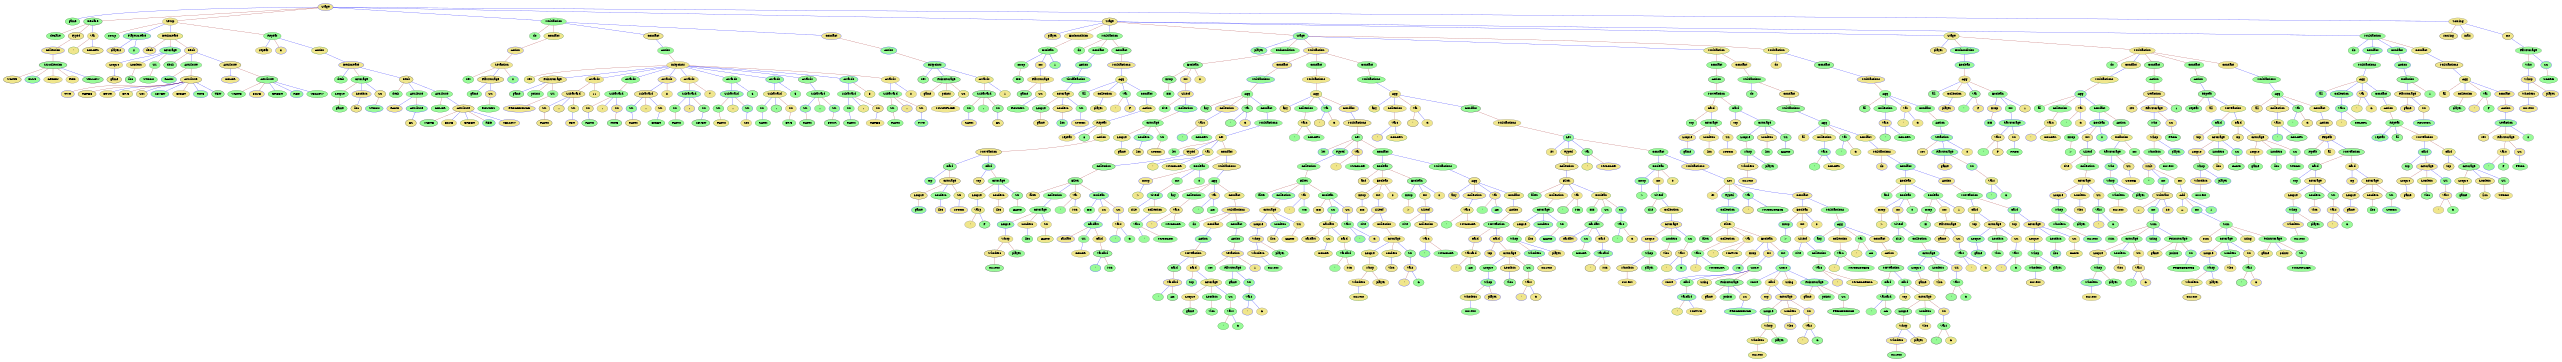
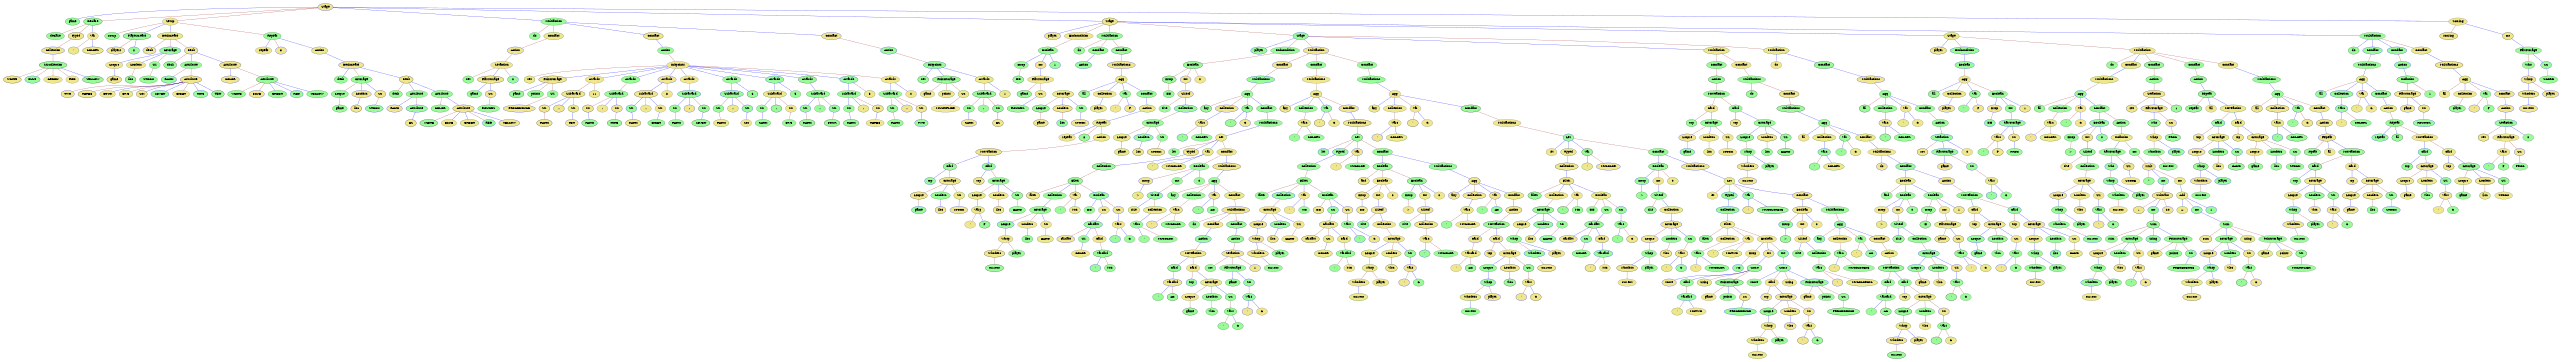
(137, 36) -> (137, 36)
(2467, 36) -> none
(126, 43) -> (126, 43)
(1076, 80) -> none
(710, 94) -> none
(2165, 203) -> (2165, 203)
